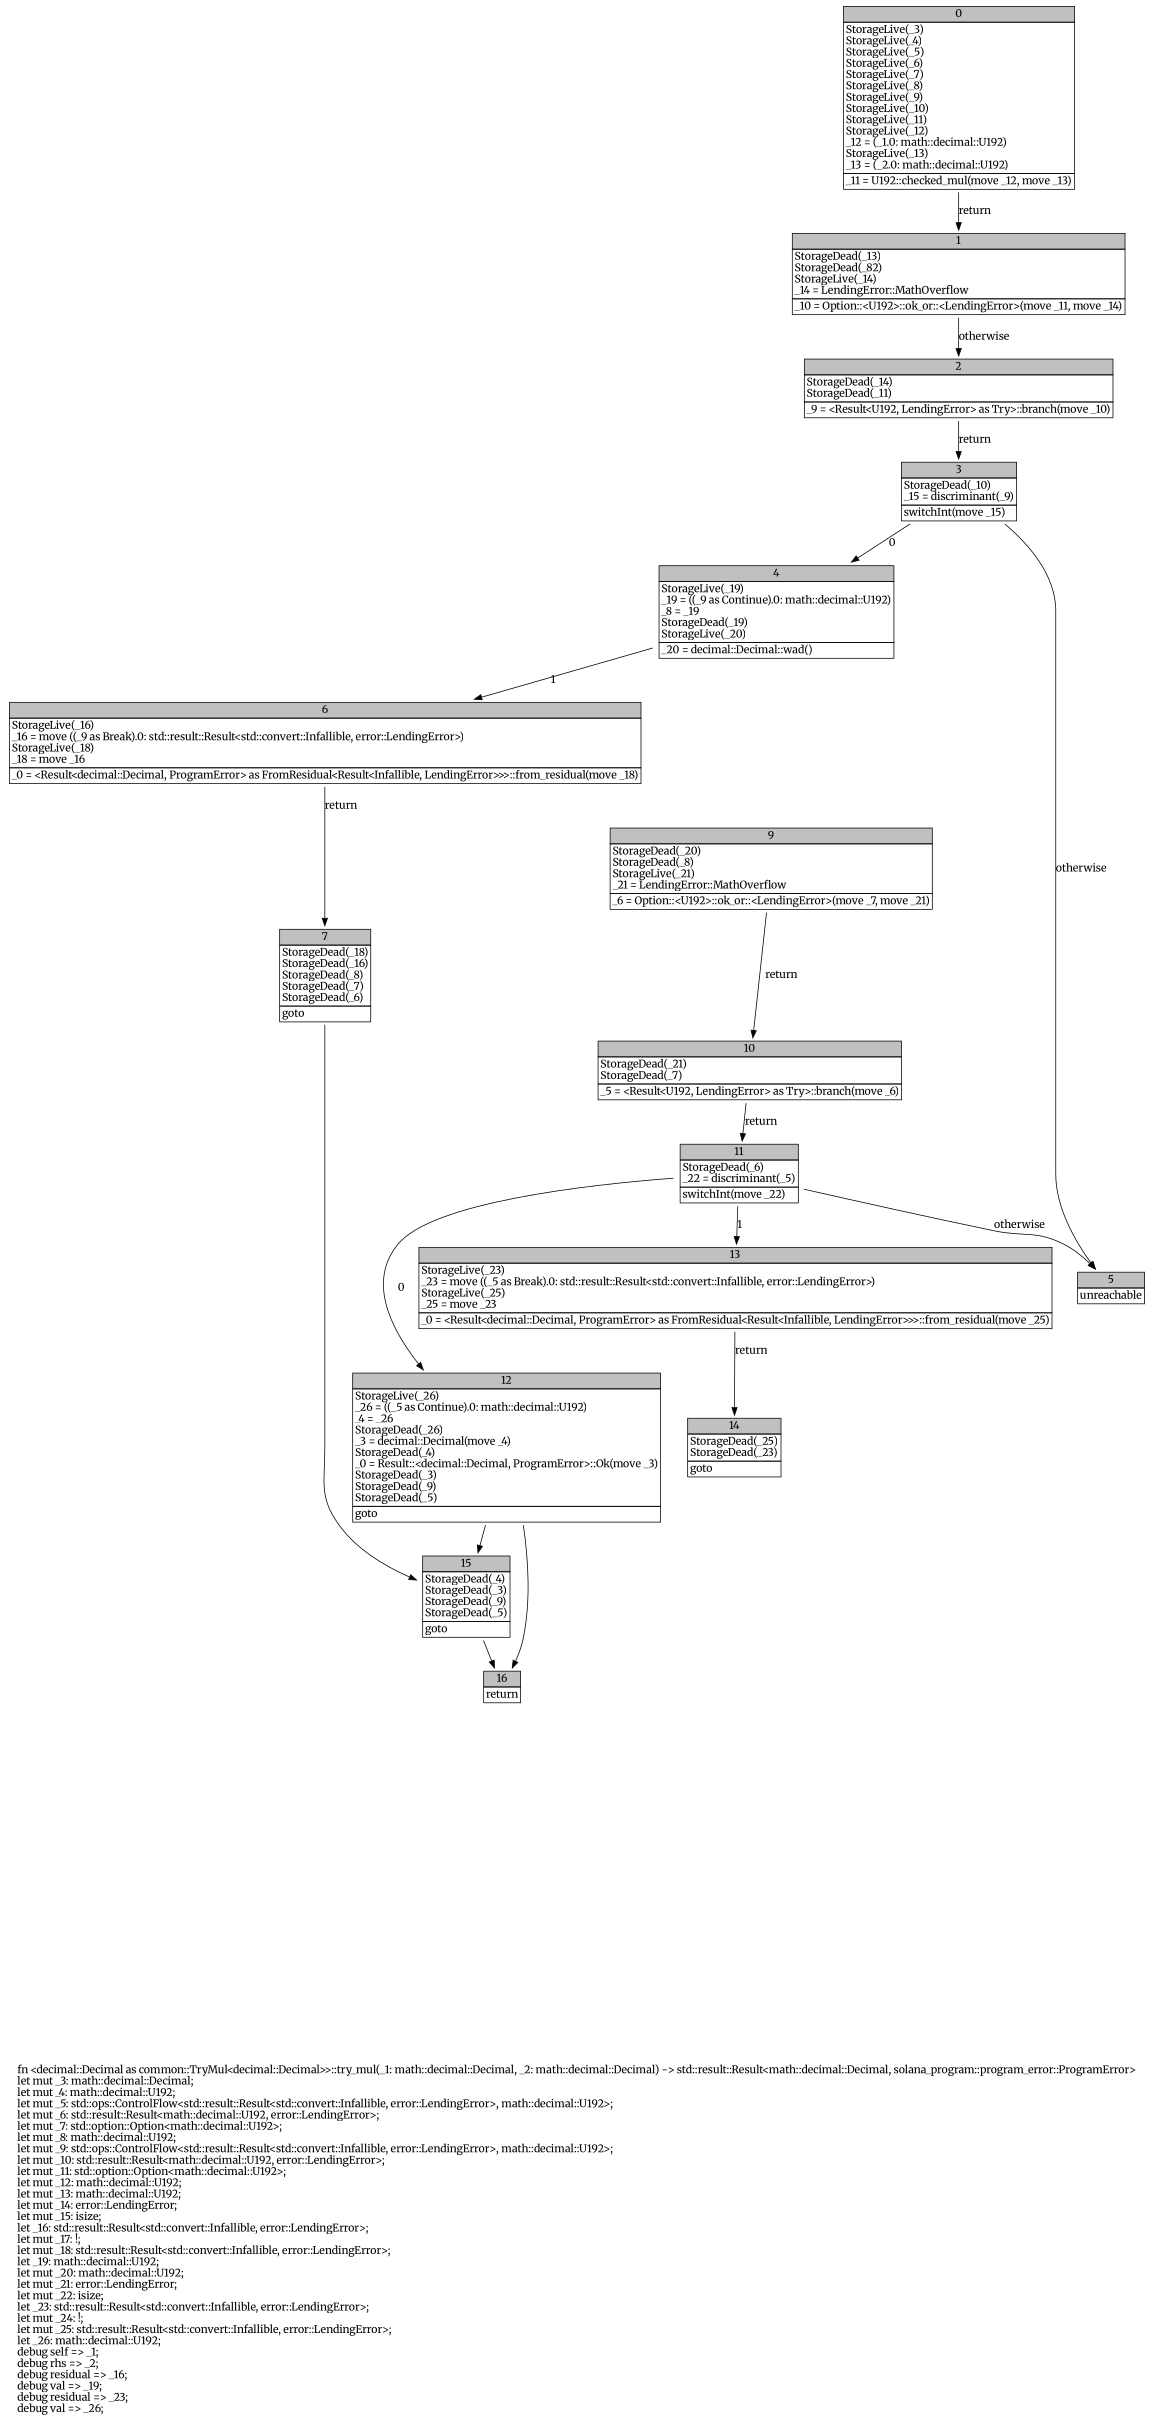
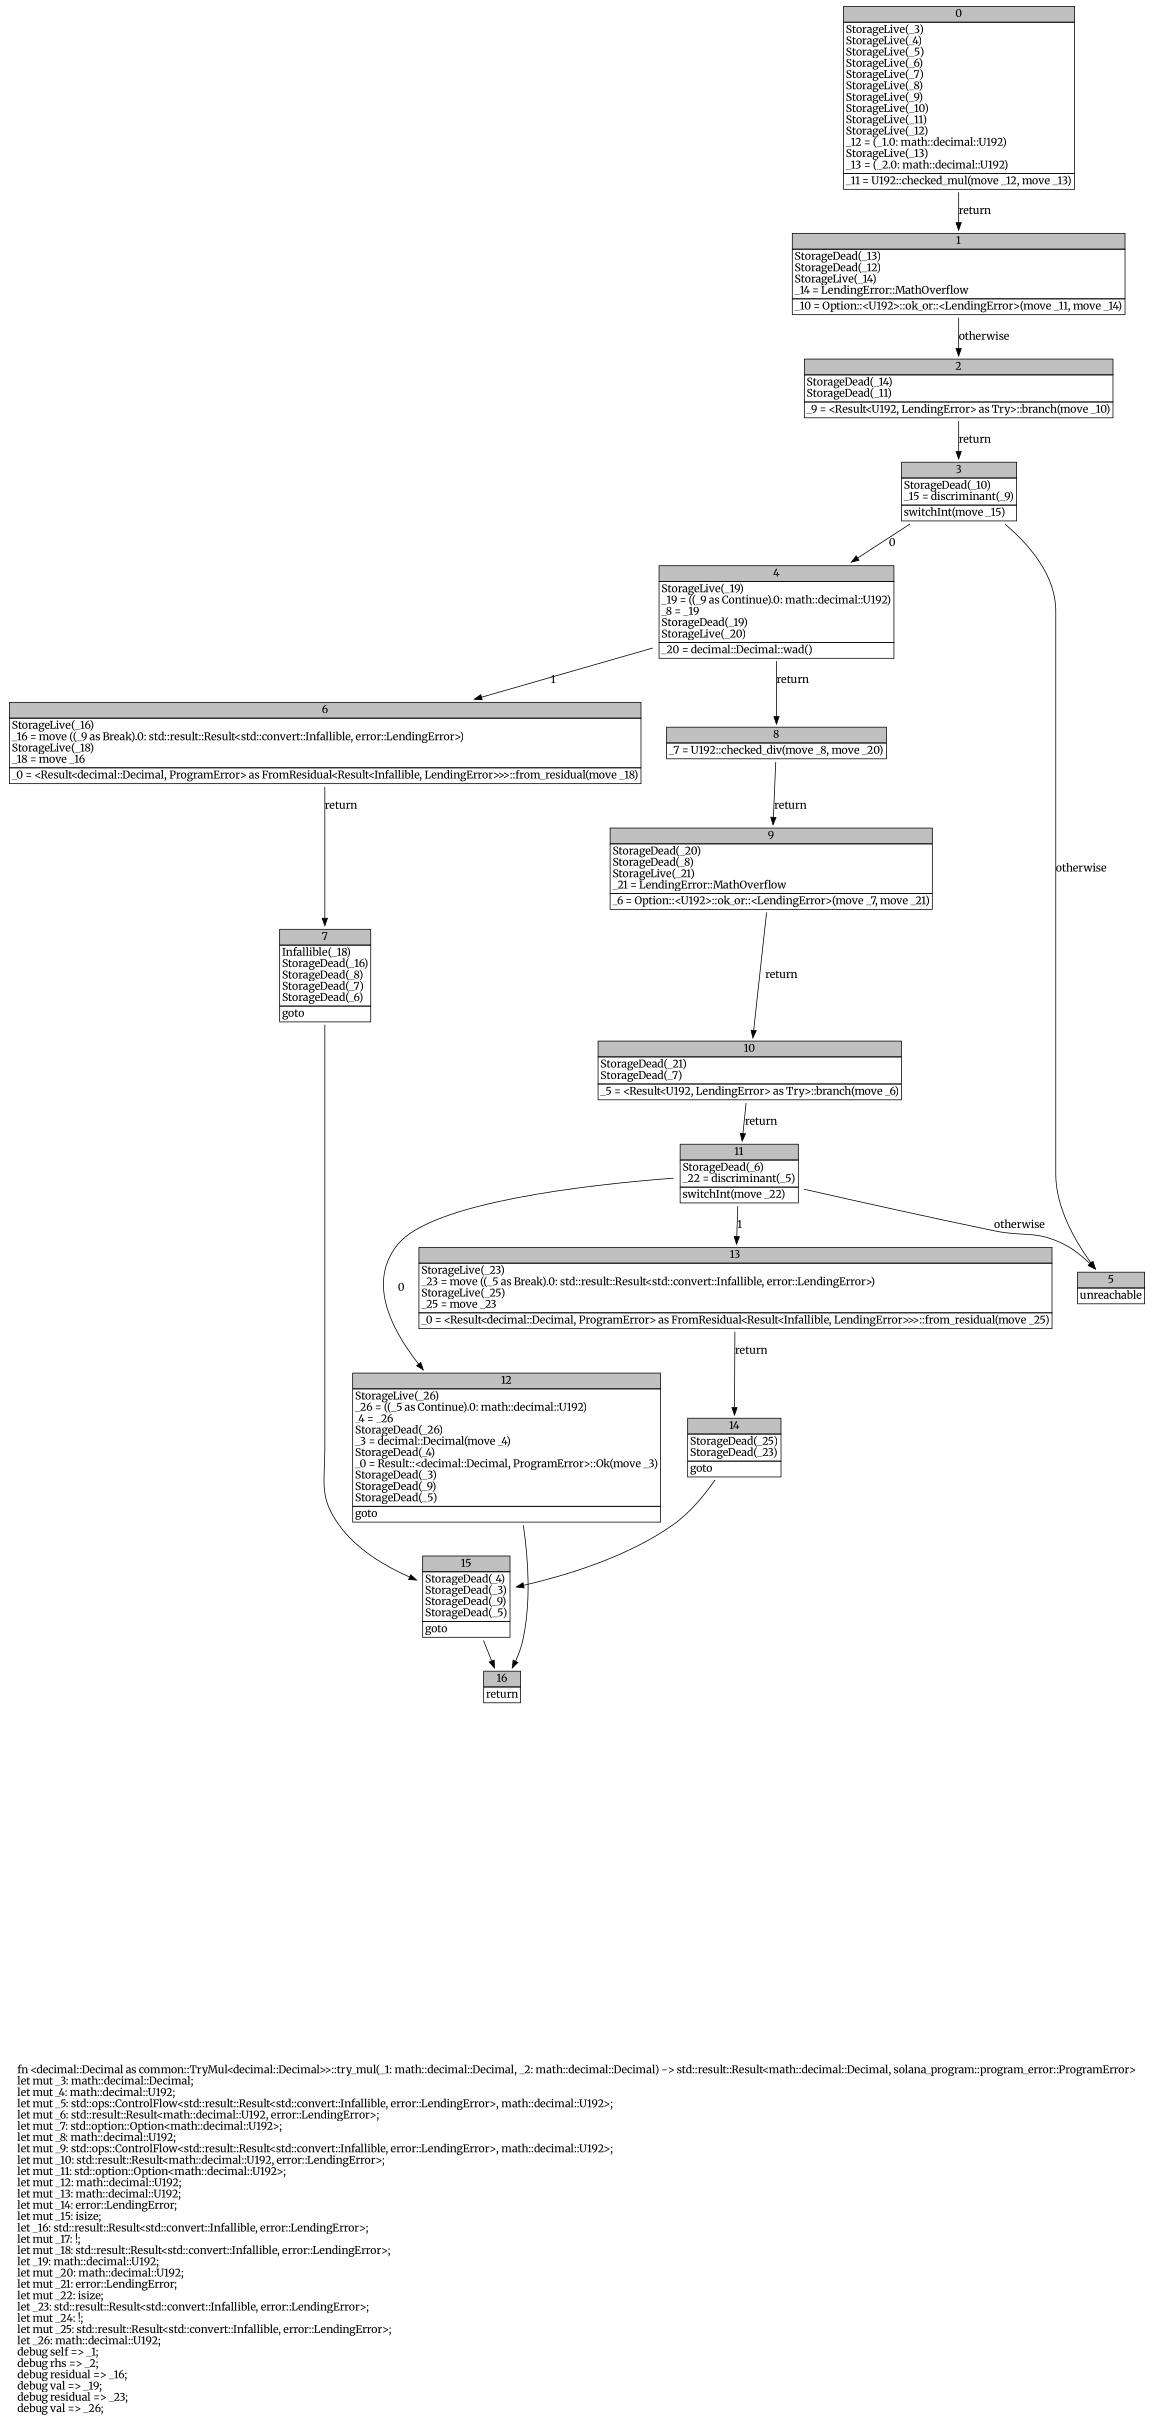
(839, 268) -> (838, 268)
none -> (776, 743)
(325, 953) -> (317, 953)
(483, 1535) -> (630, 1550)
